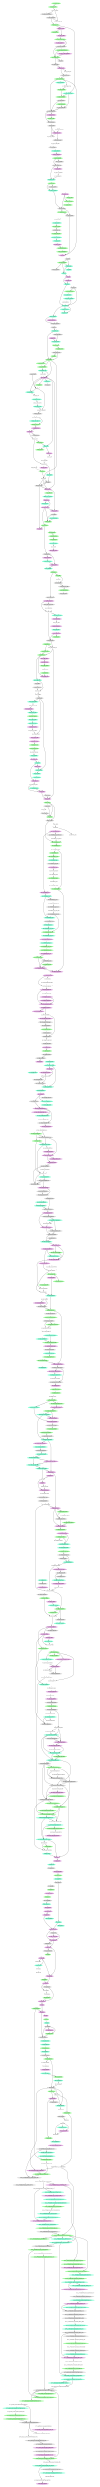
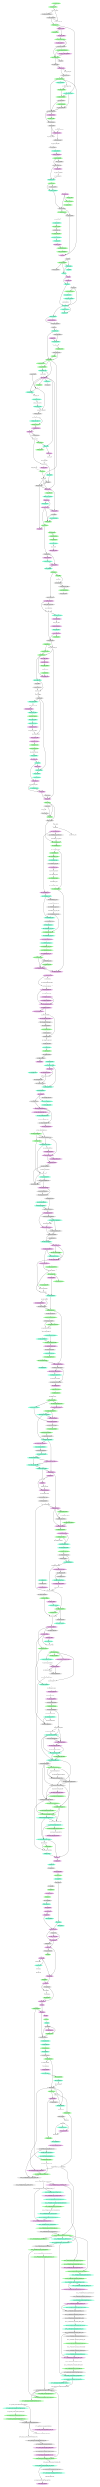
(56, 345) -> (56, 345)
(47, 1047) -> (47, 1047)
(52, 1267) -> (52, 1267)
